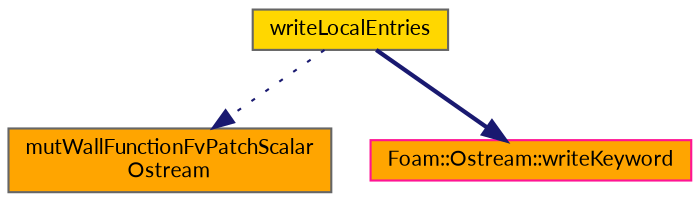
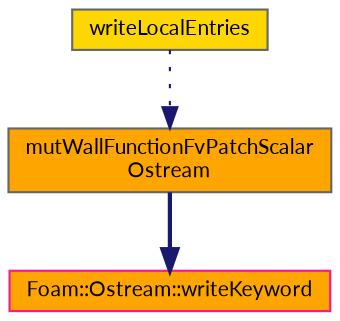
(432, 89) -> (170, 221)
